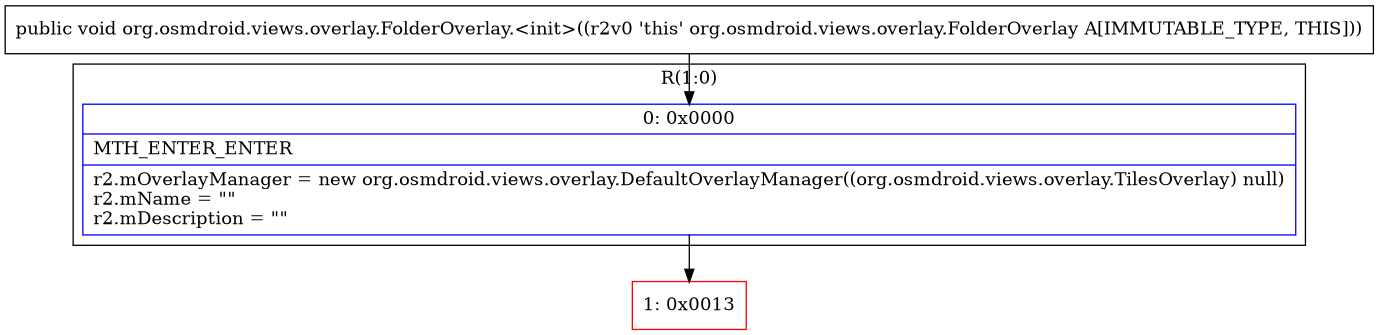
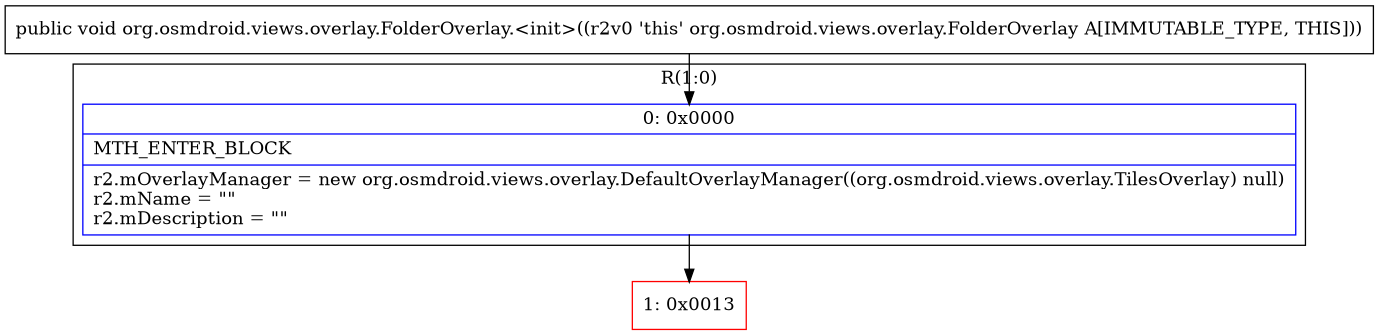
(193, 149) -> (193, 149)
